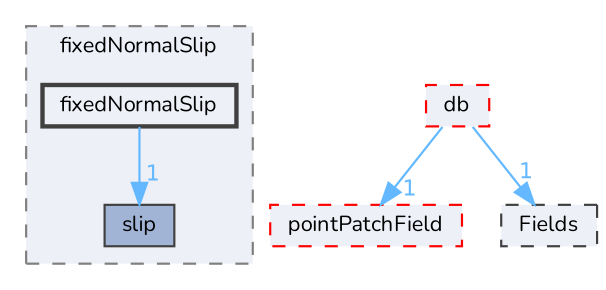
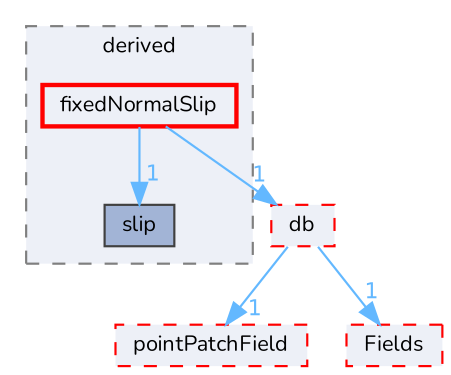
(139, 47) -> (139, 47)
(139, 106) -> (139, 106)
none -> (212, 159)
(549, 226) -> (394, 345)
